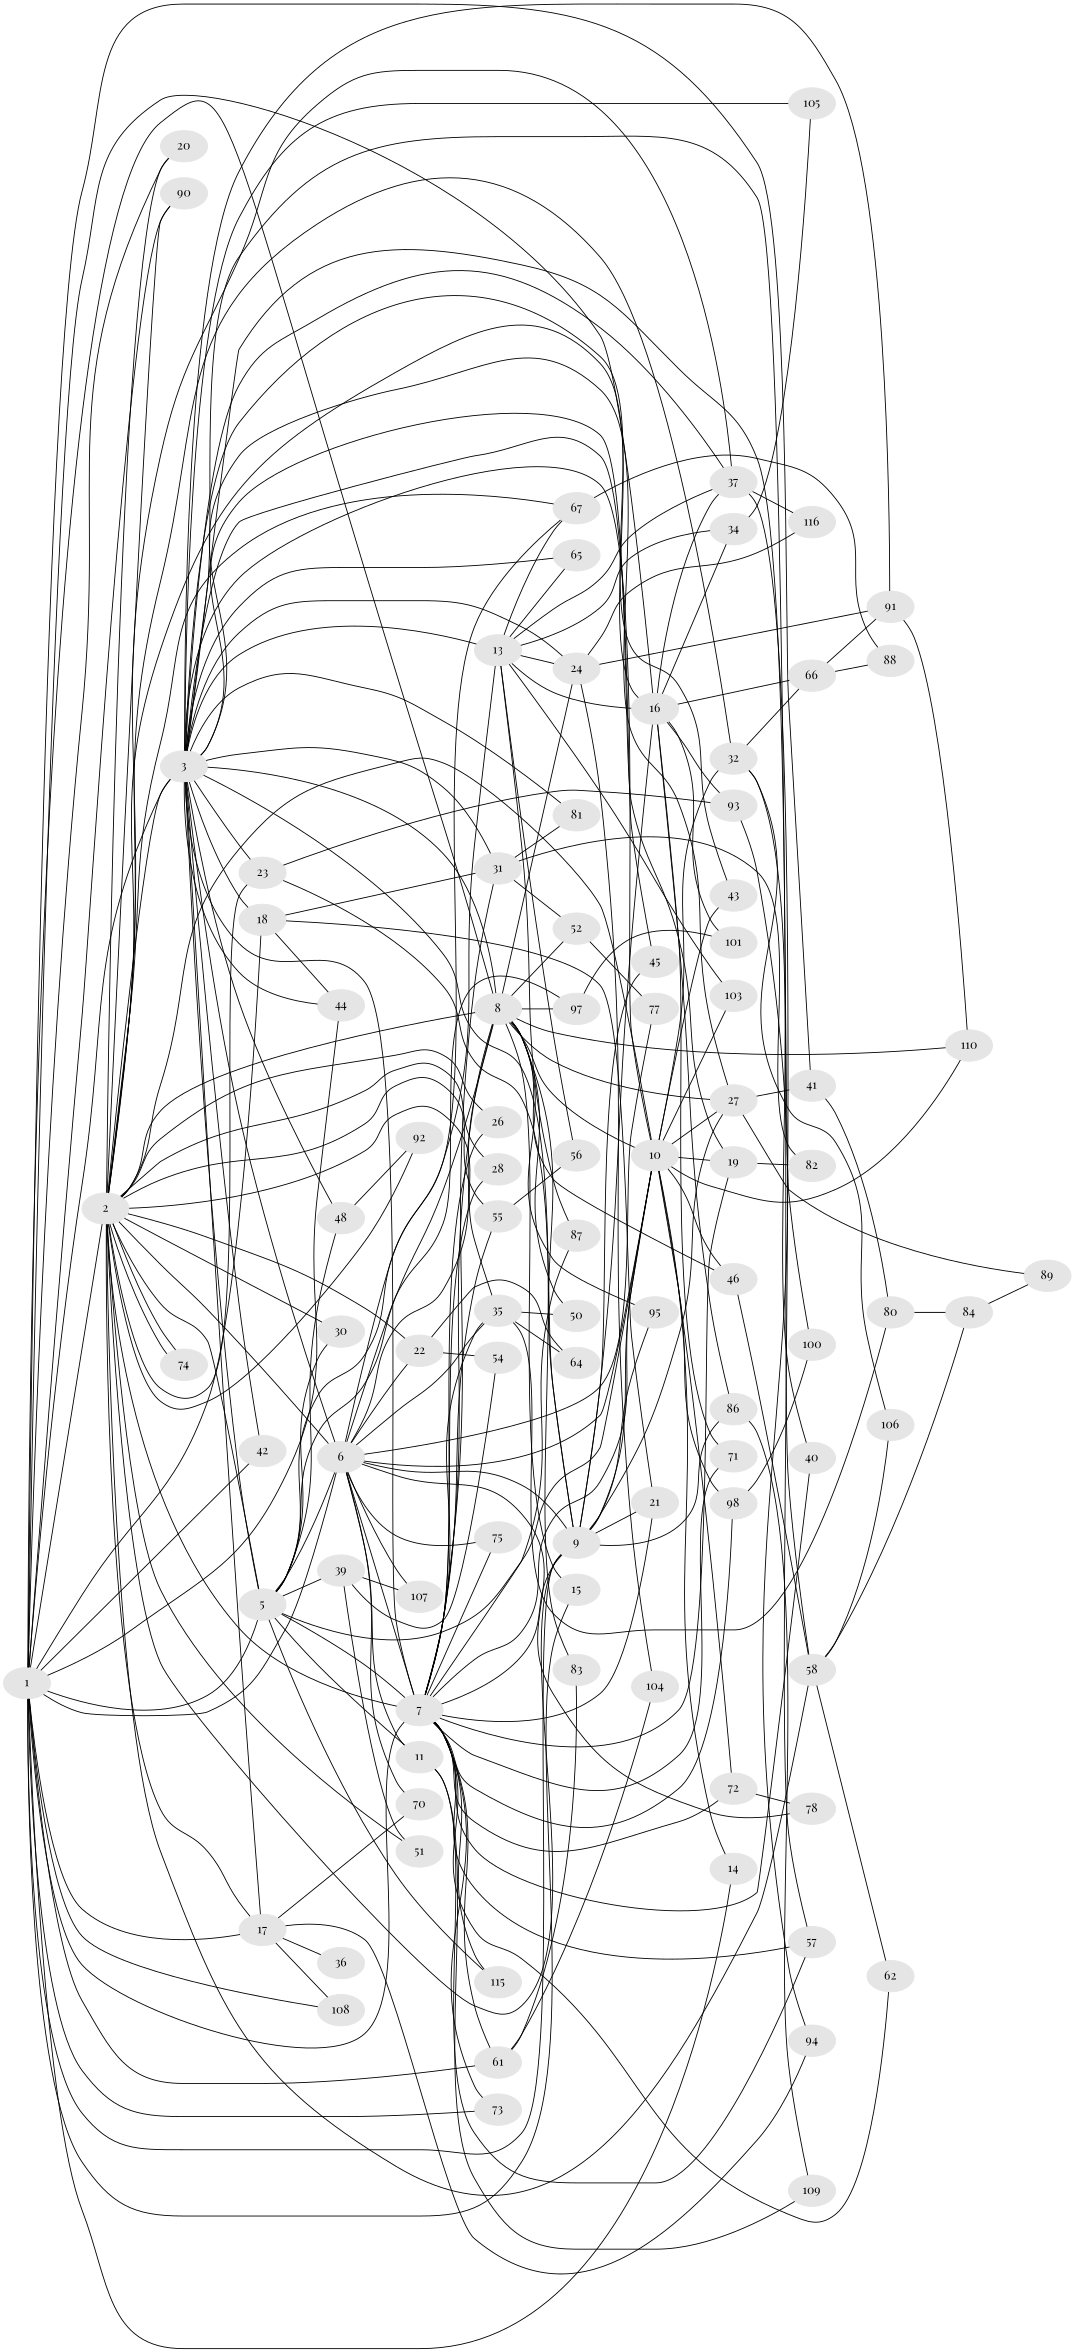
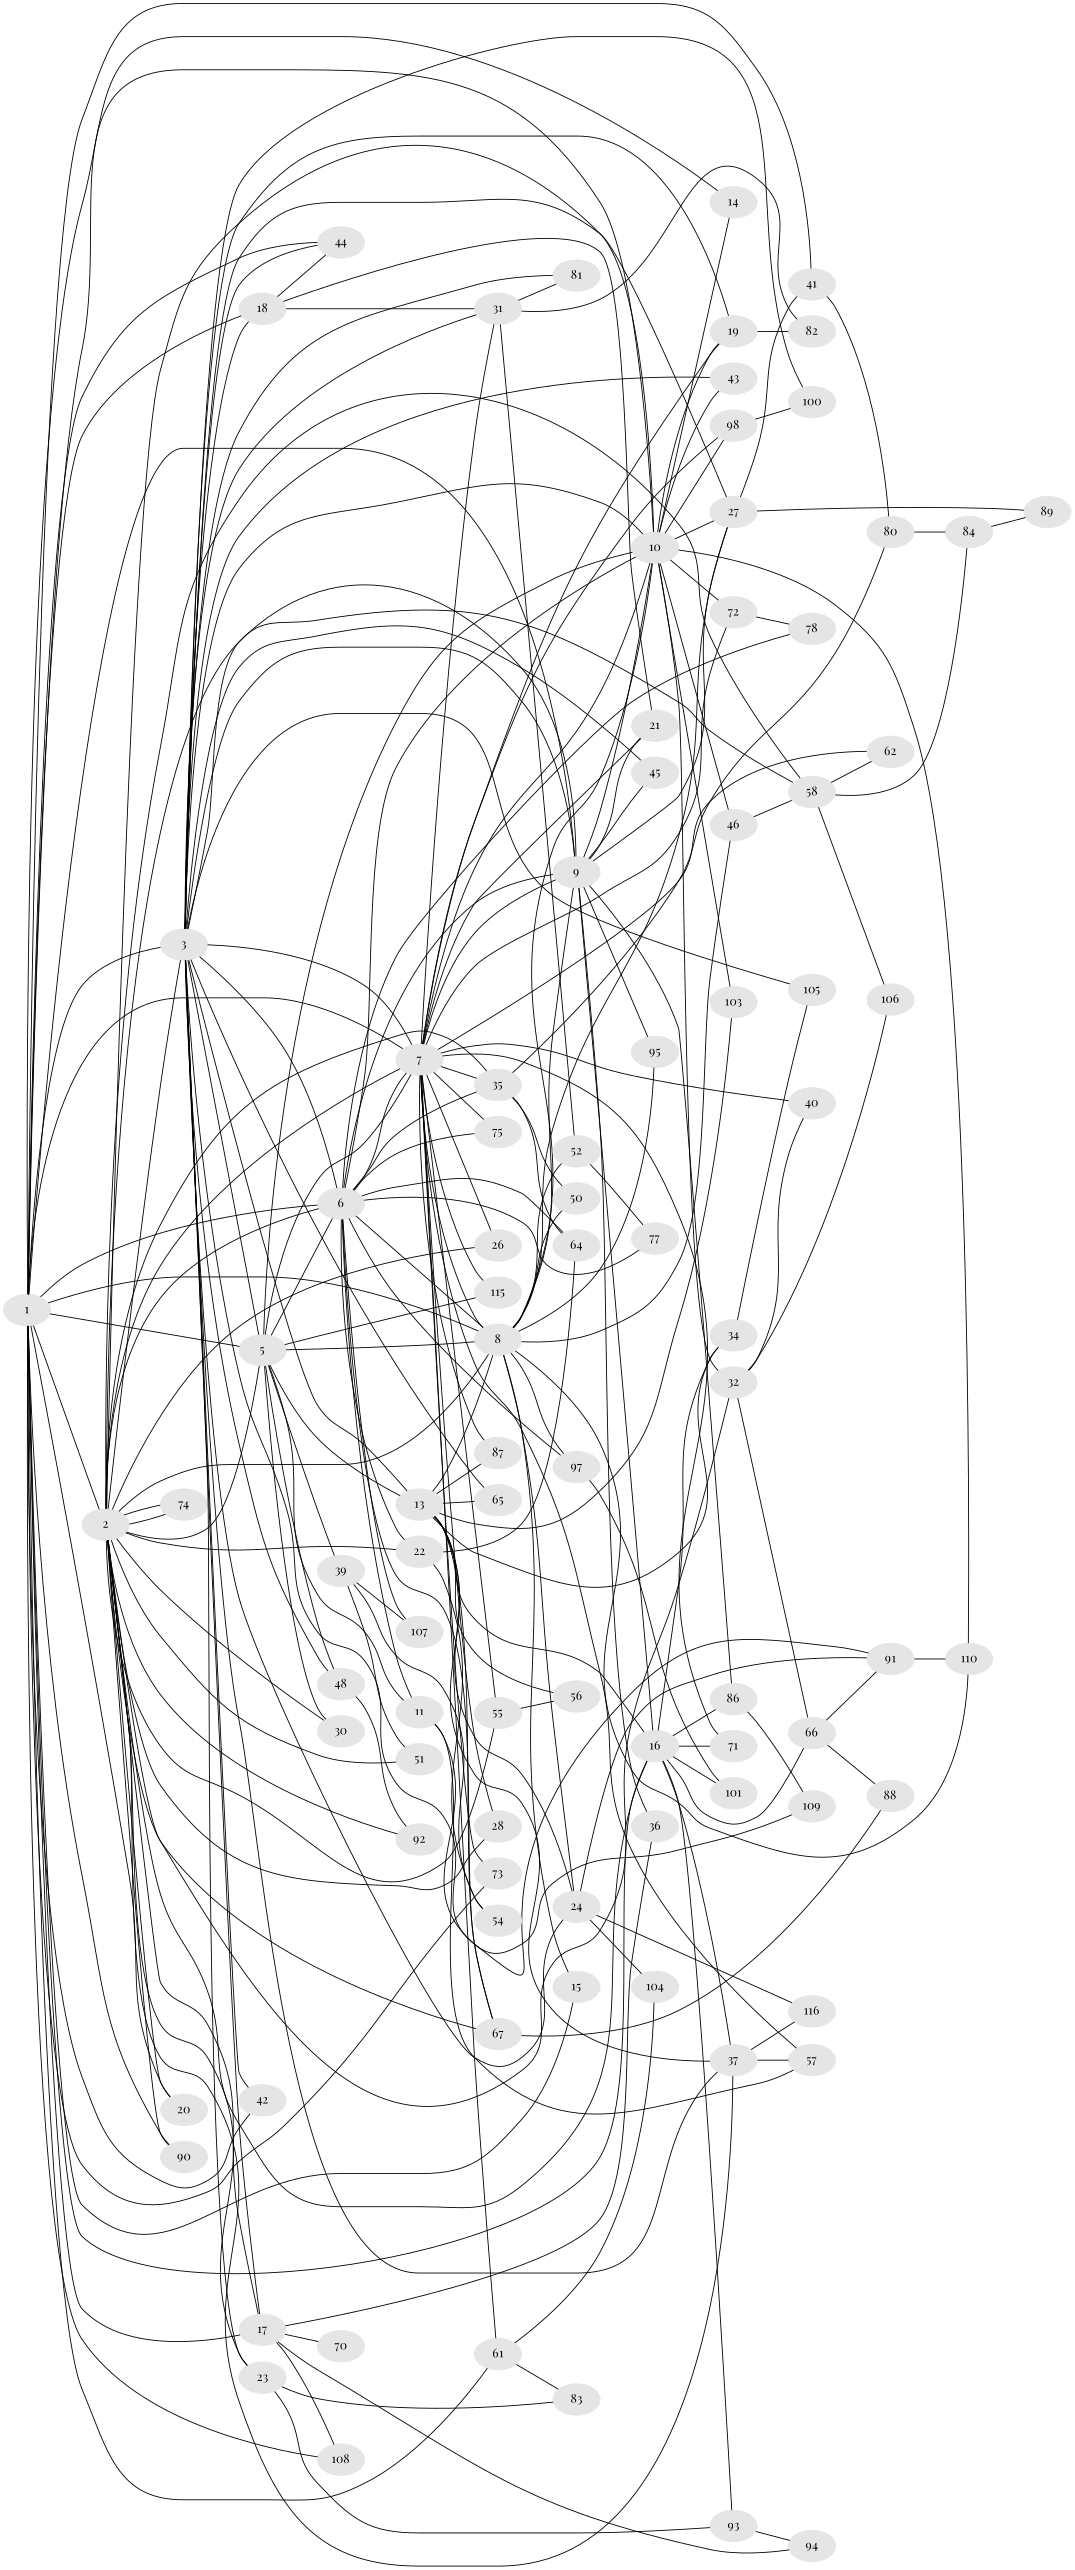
none -> (90, 257)
(393, 816) -> (475, 1408)
none -> (606, 1351)
(371, 1684) -> (476, 1179)
